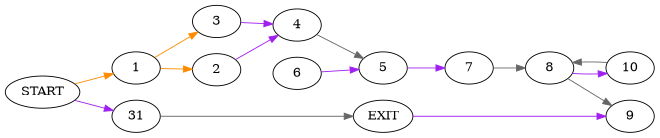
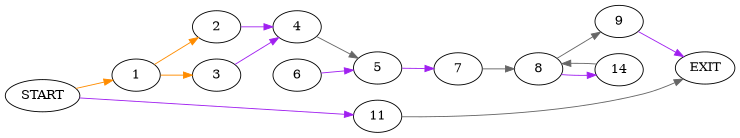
(630, 68) -> (619, 70)
(136, 116) -> (378, 116)
(505, 116) -> (657, 42)
